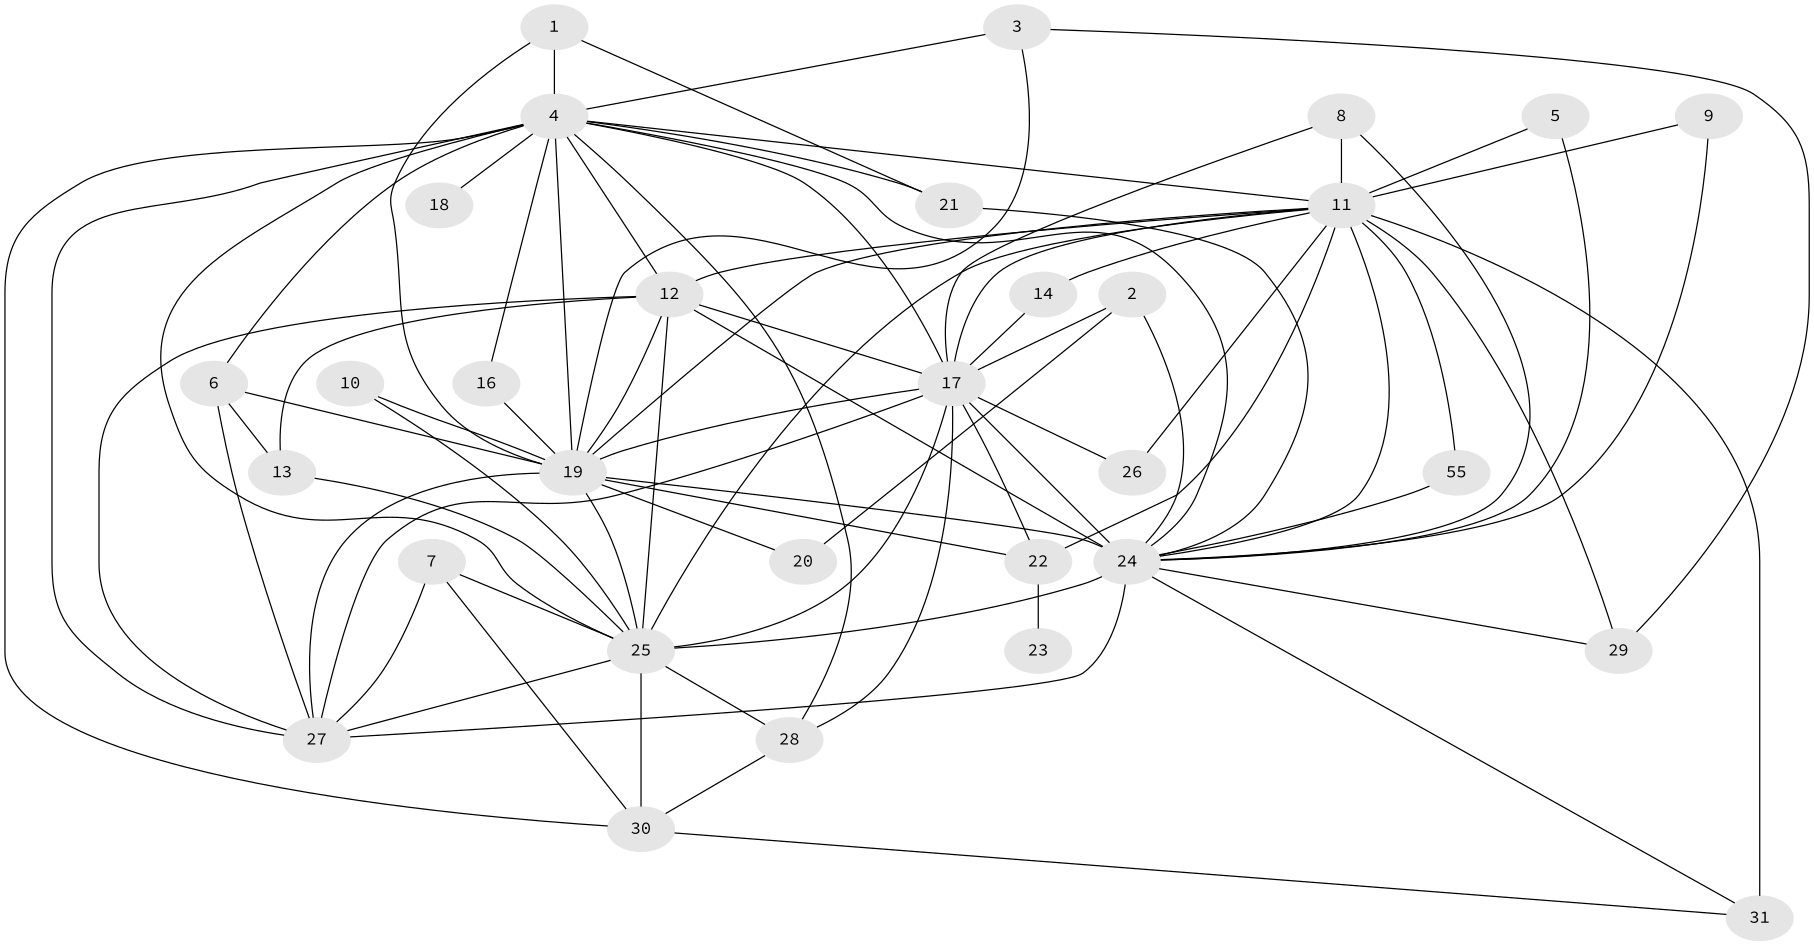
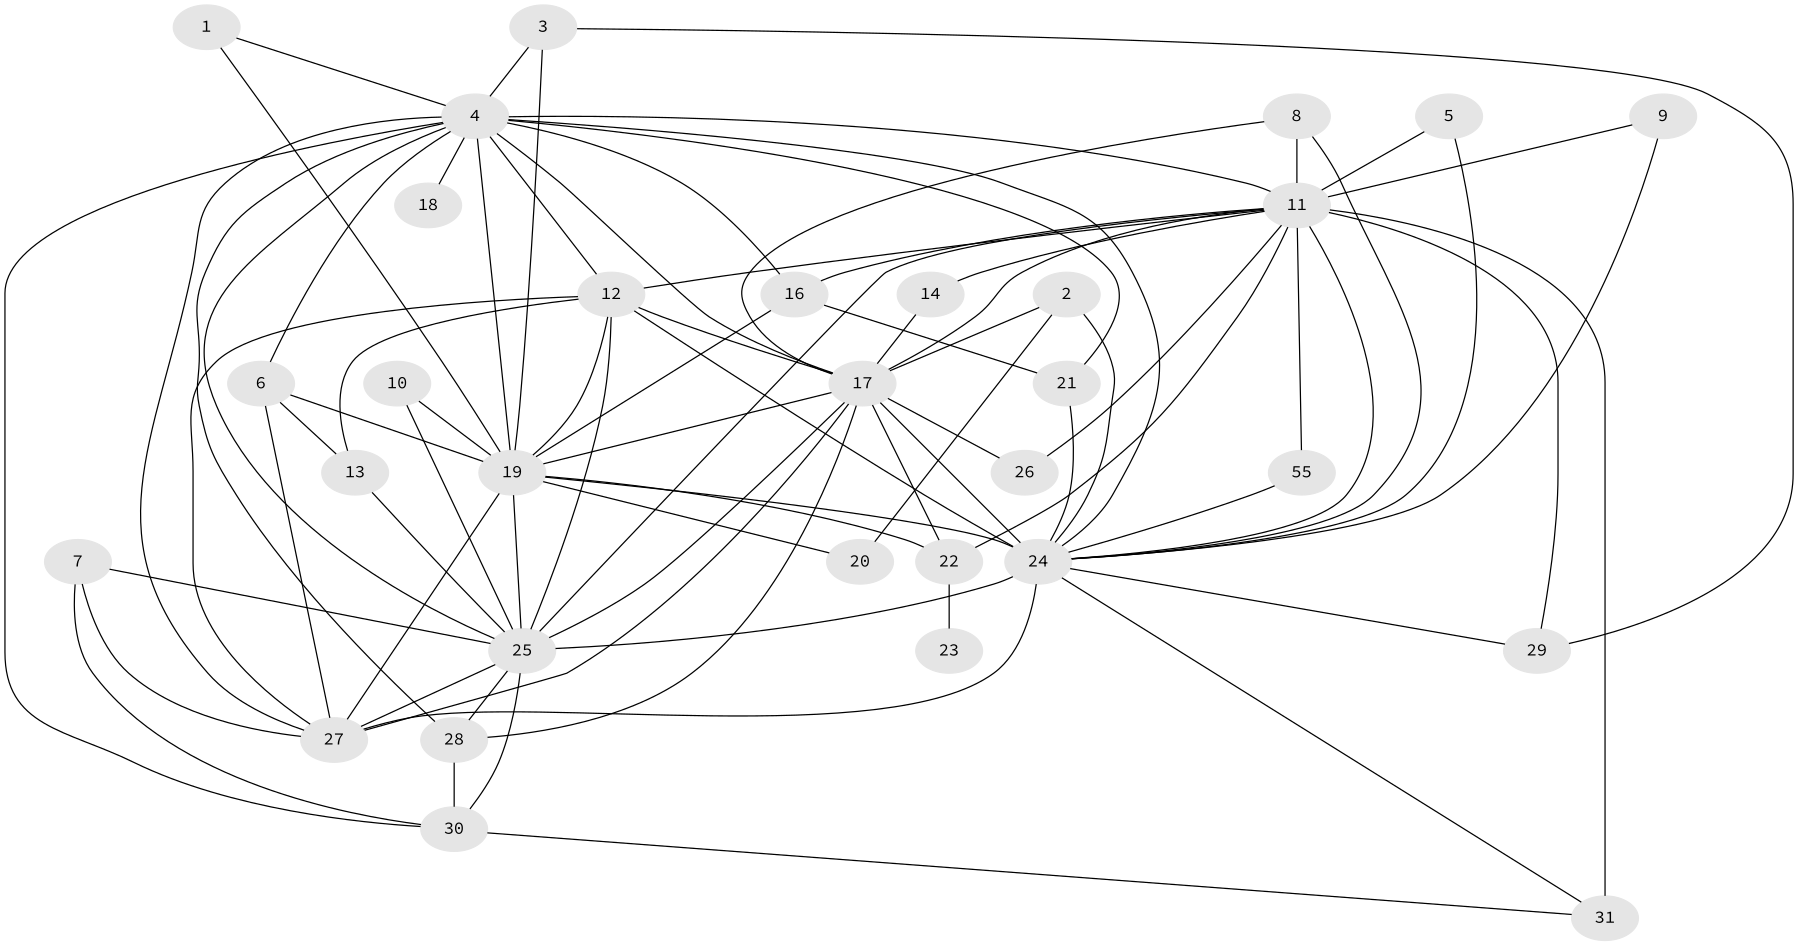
(752, 116) -> (925, 337)
(822, 271) -> (1040, 233)
